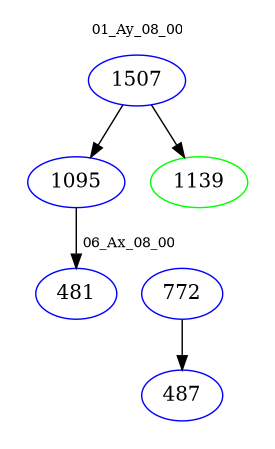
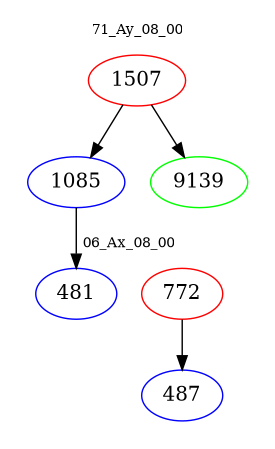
(138, 30) -> (138, 30)
(137, 81) -> (137, 81)
(76, 182) -> (76, 182)
(199, 182) -> (199, 182)
(182, 294) -> (182, 294)
